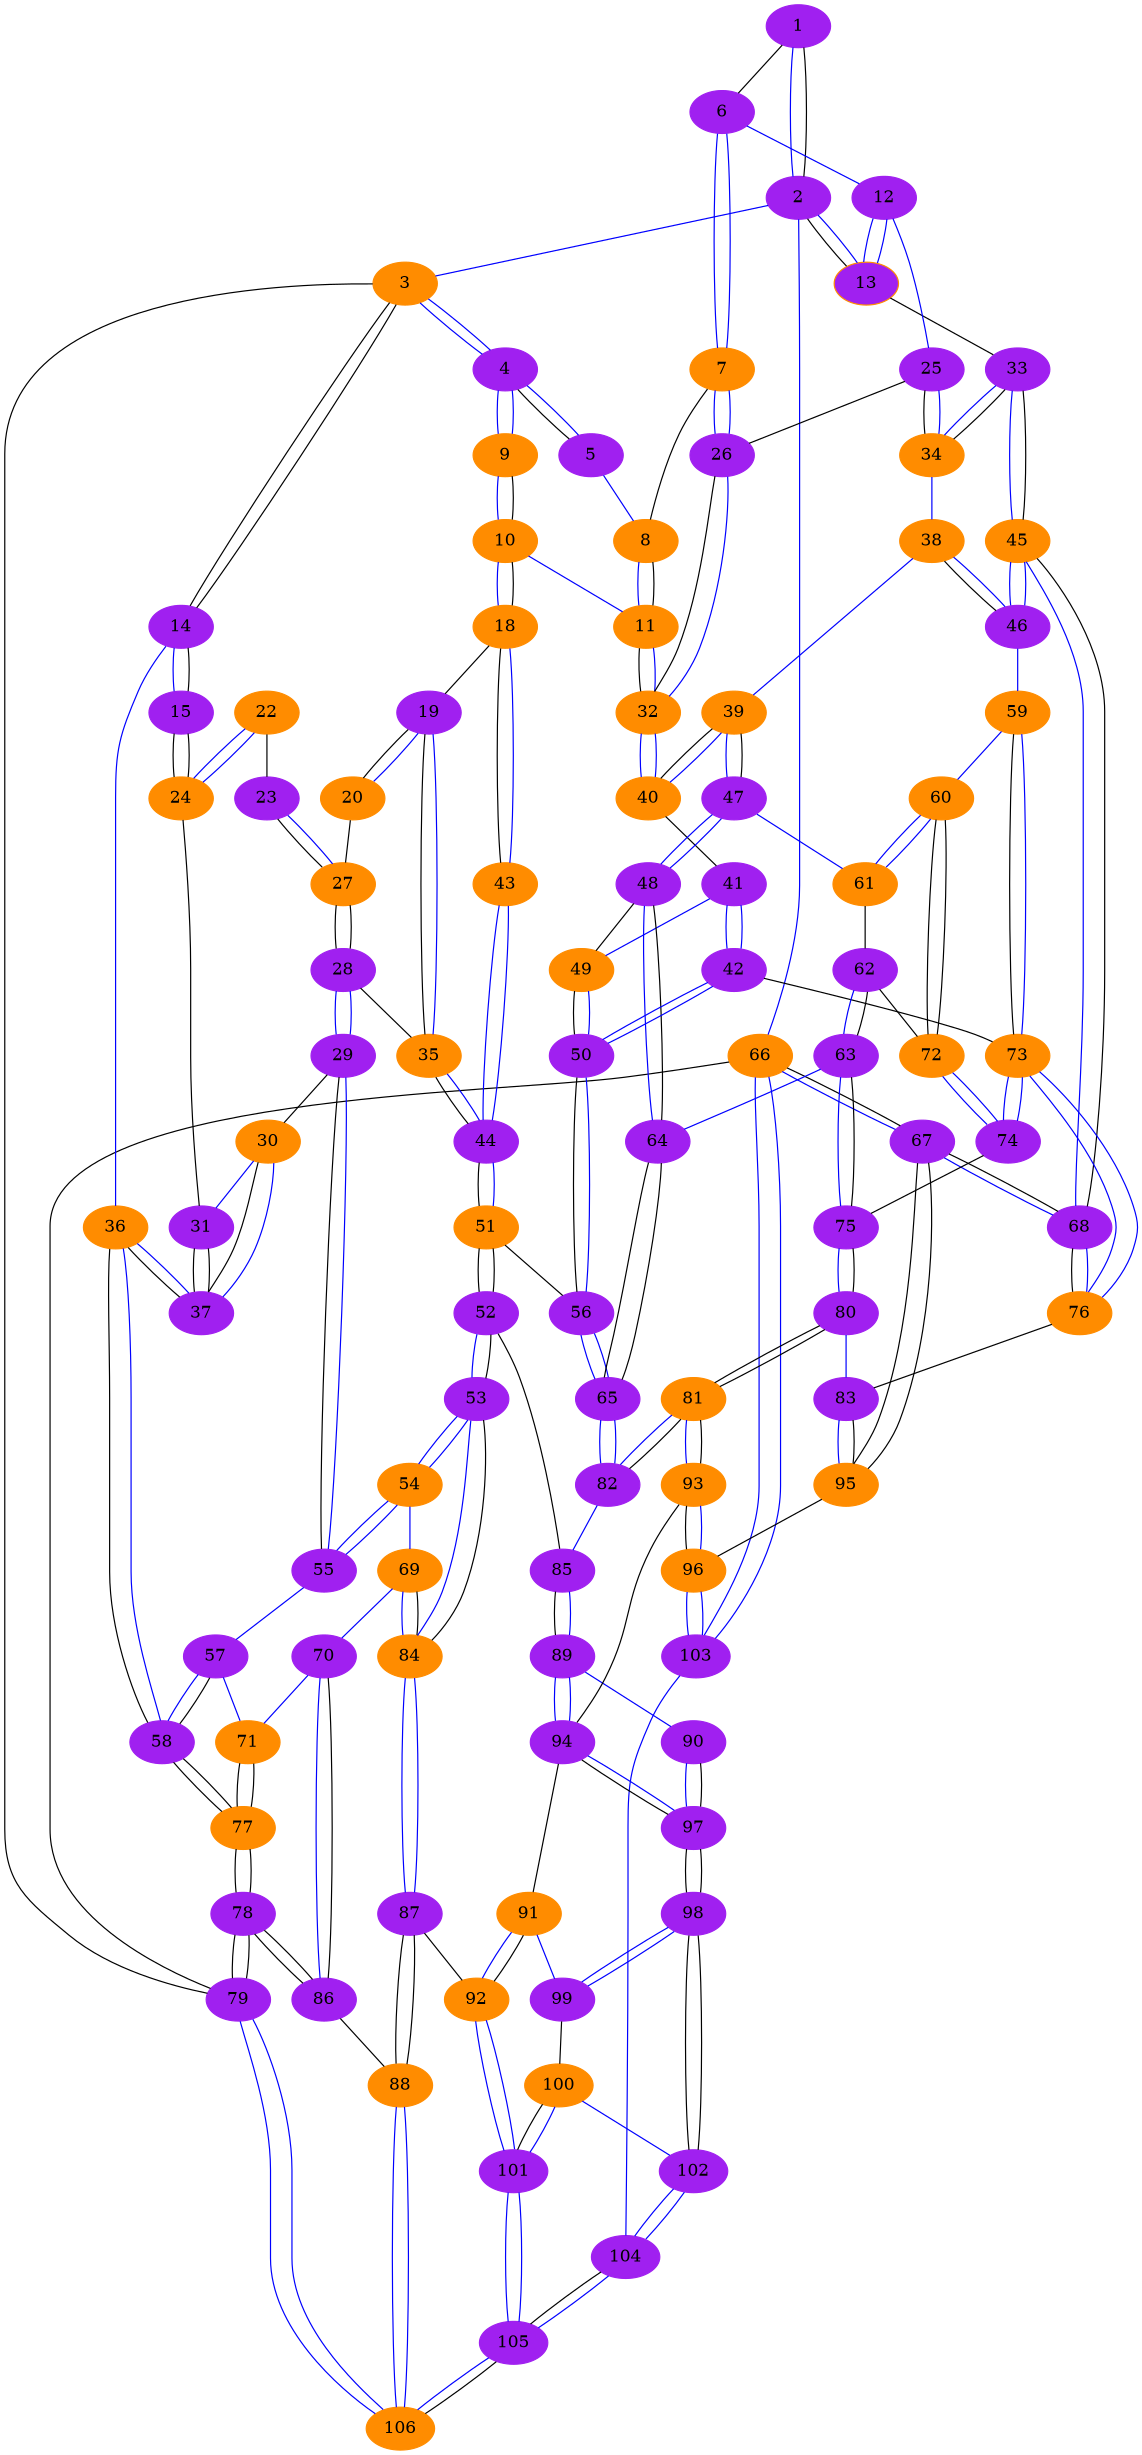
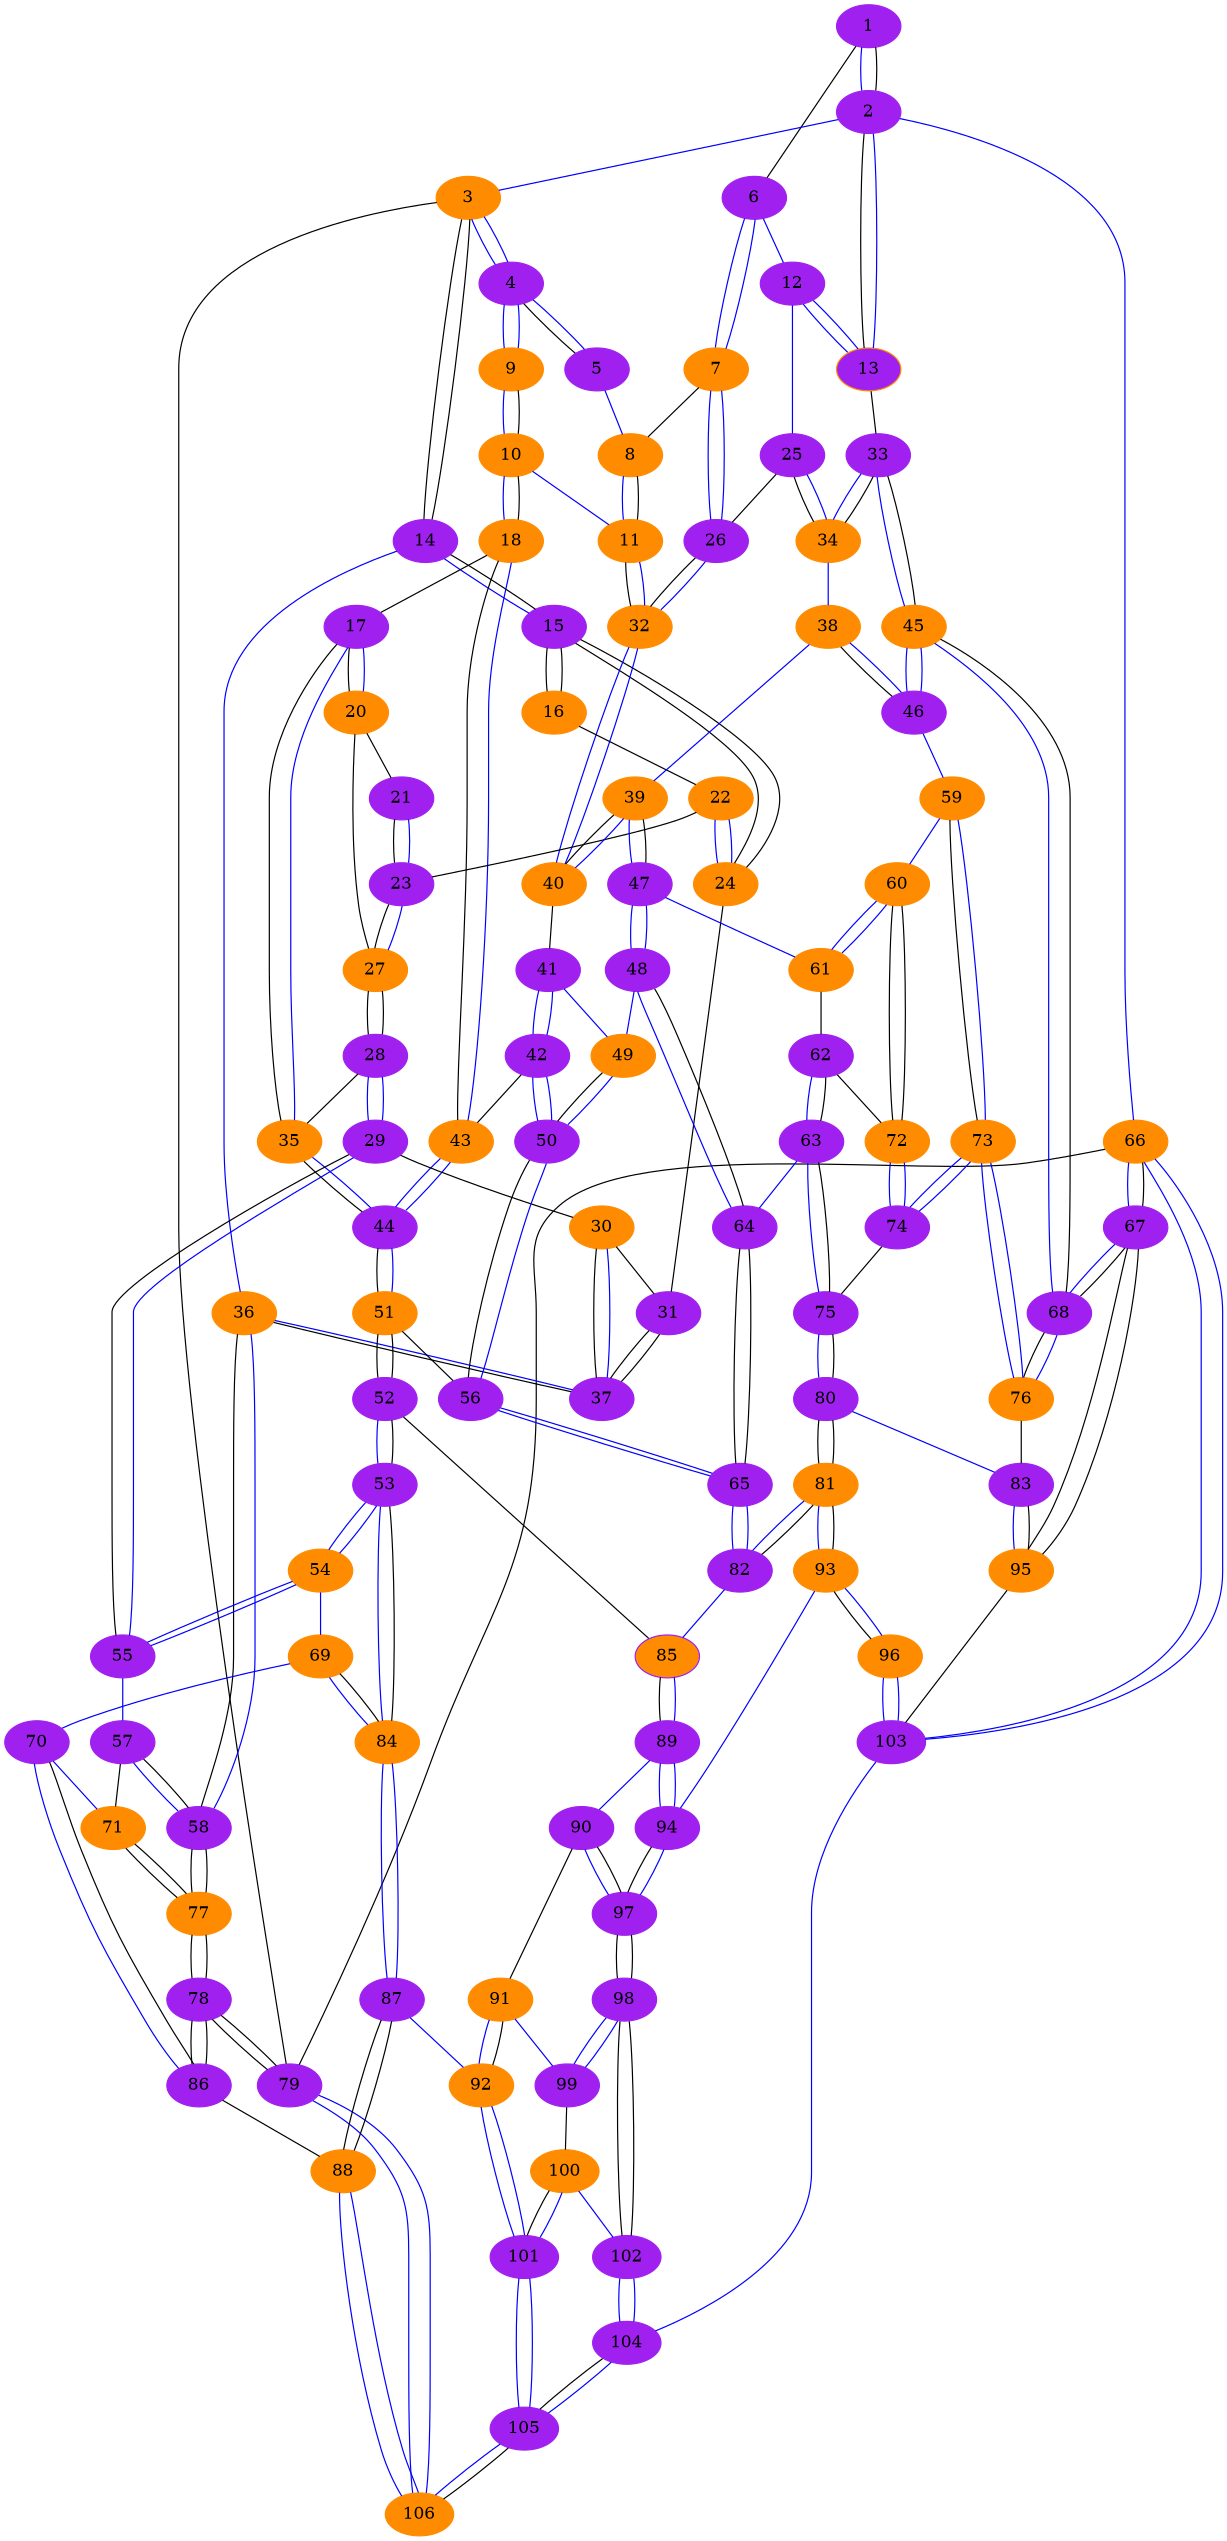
(429, 713) -> (356, 627)
none -> (554, 713)
none -> (402, 798)
(615, 927) -> (630, 1013)
(879, 1007) -> (499, 1099)
(235, 1185) -> (635, 1270)
(765, 1531) -> (956, 1656)
(562, 1571) -> (667, 1656)
(628, 1614) -> (749, 1701)
(232, 1699) -> (118, 1785)
(546, 1828) -> (541, 1914)
(443, 1957) -> (437, 2043)
